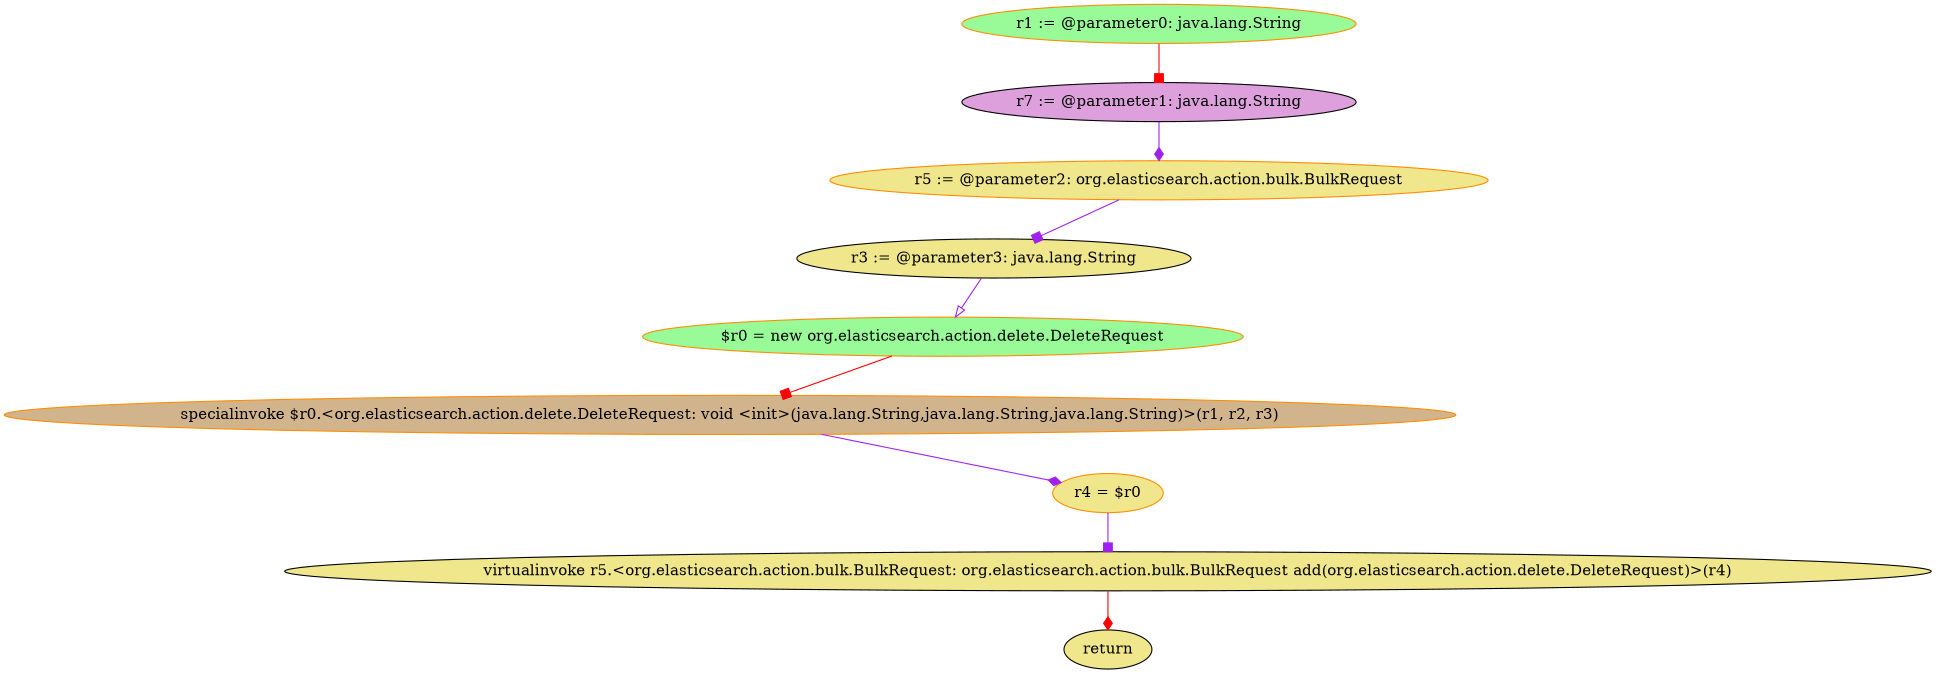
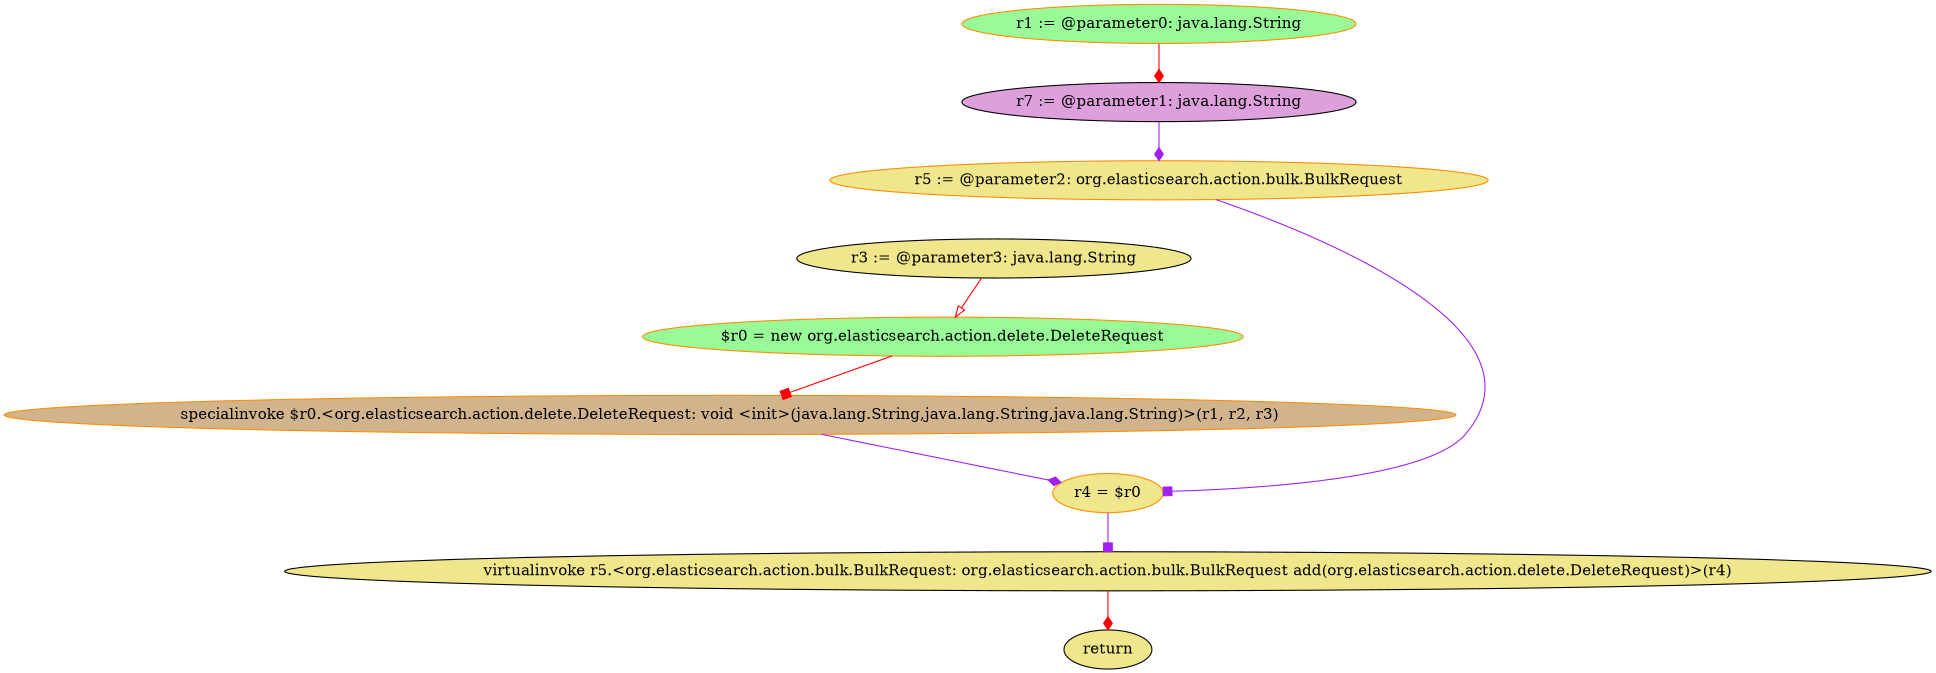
(1159, 58) -> (1159, 58)
(1081, 217) -> (1484, 393)
(971, 293) -> (971, 293)
